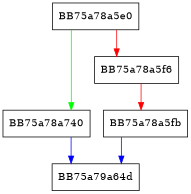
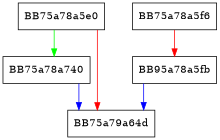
(117, 39) -> (97, 66)
(146, 124) -> (175, 70)
